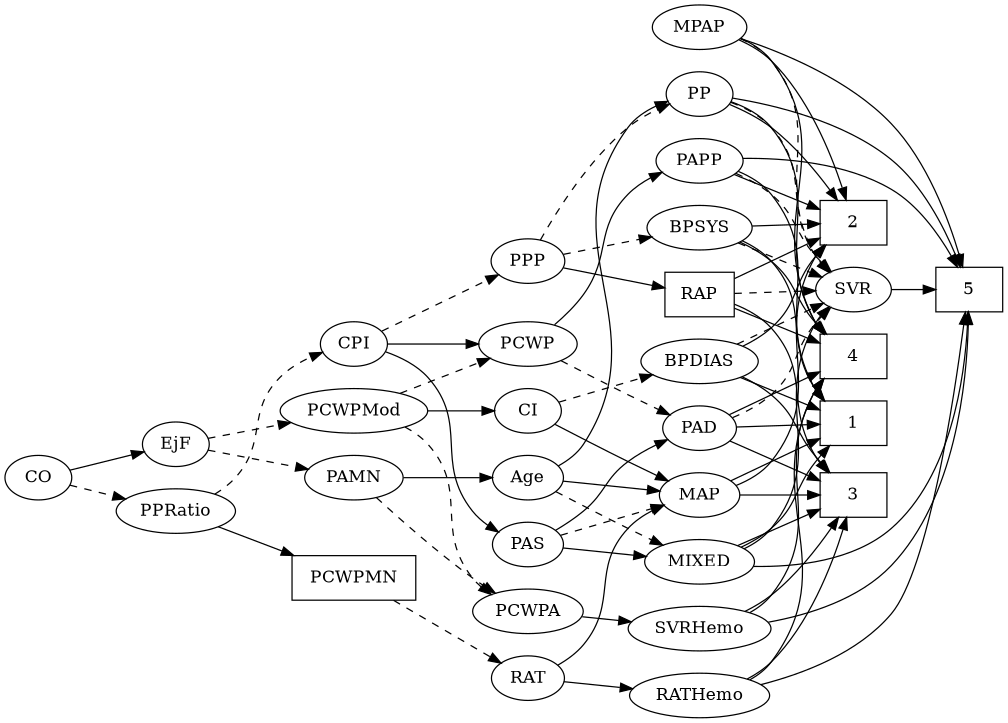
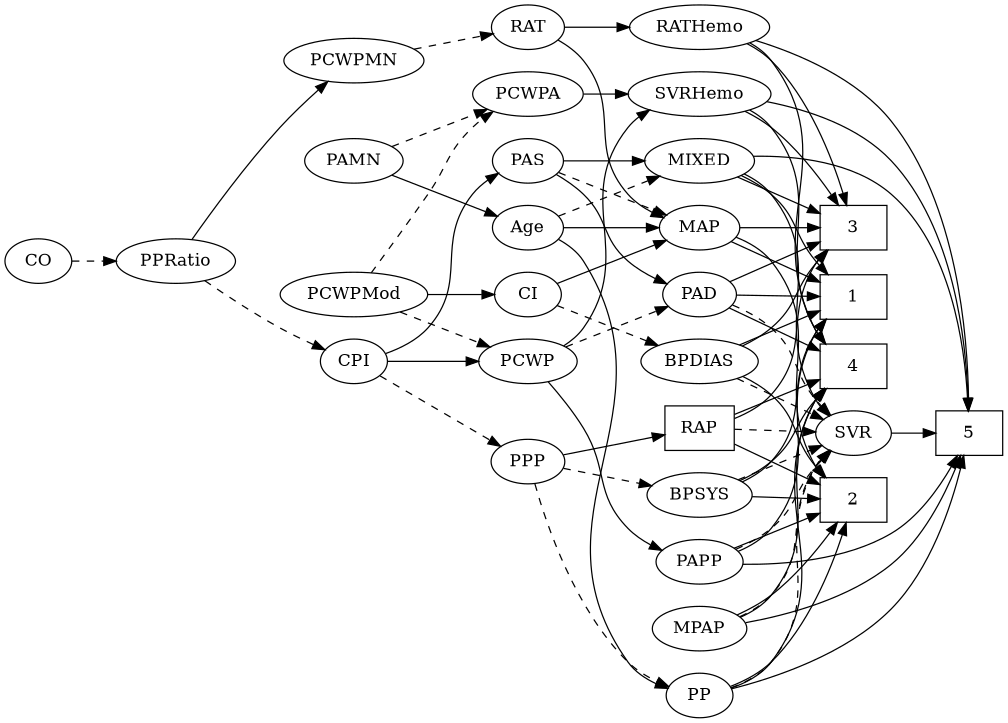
none -> (605, 246)
(176, 444) -> none
(354, 578) -> (354, 61)
